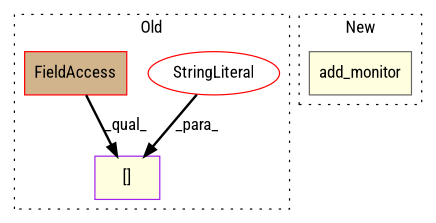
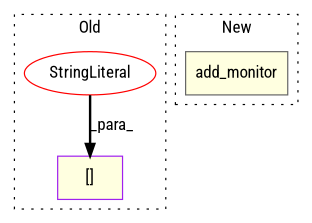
(76, 73) -> none
